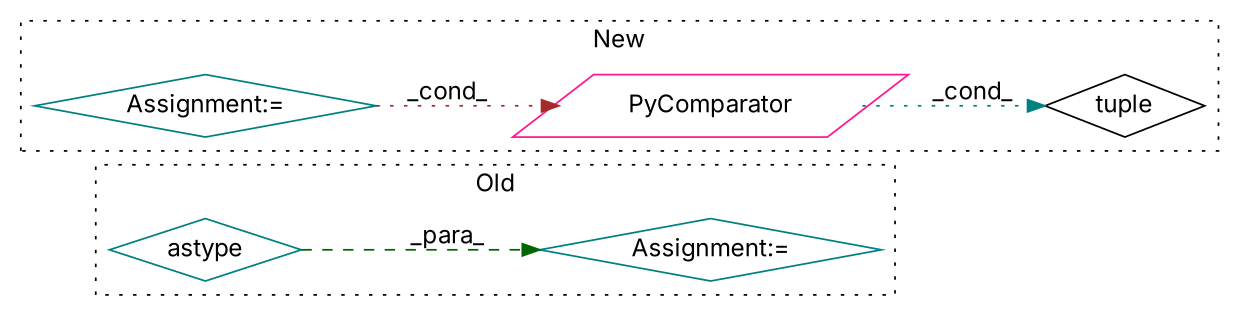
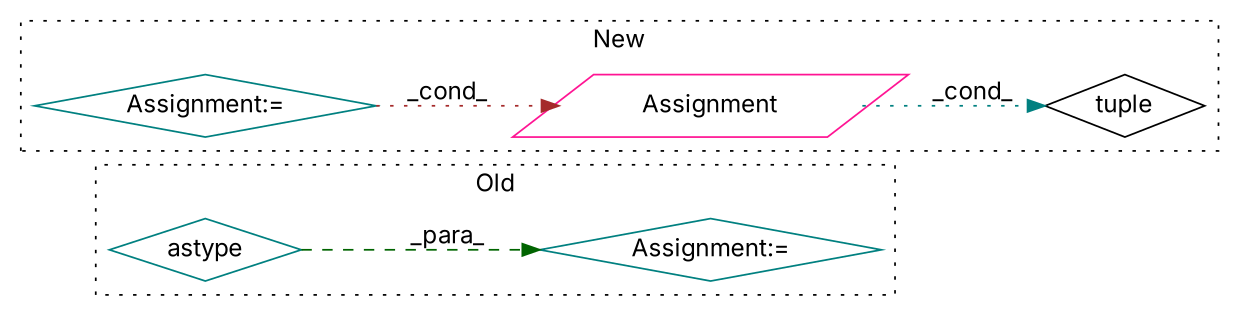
(711, 106) -> (711, 106)
